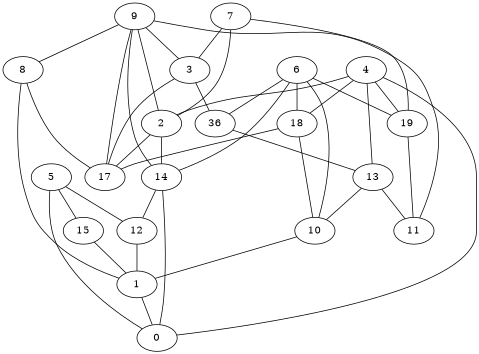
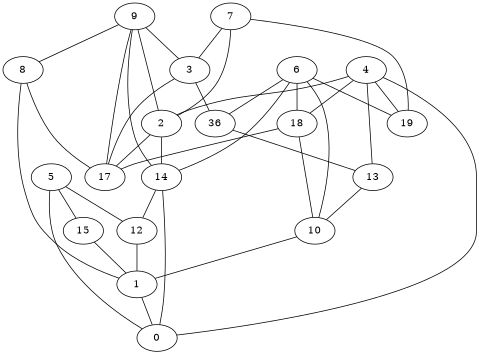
(414, 231) -> none
